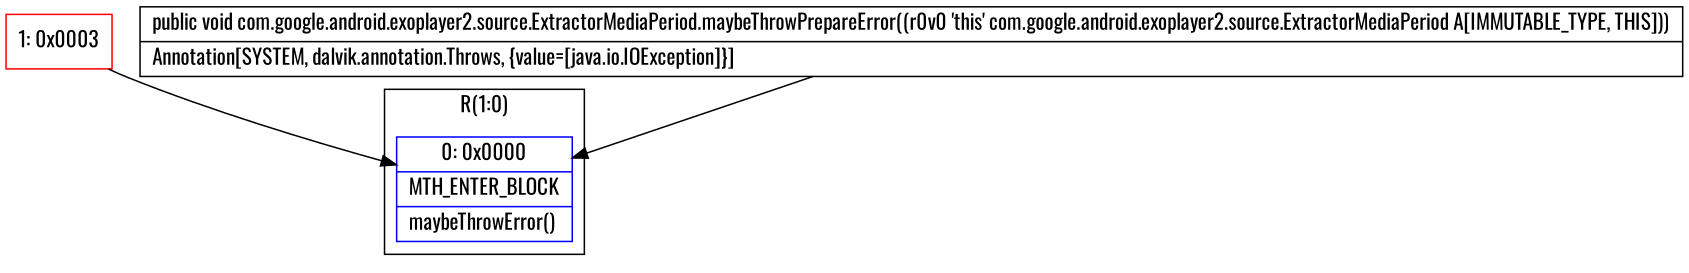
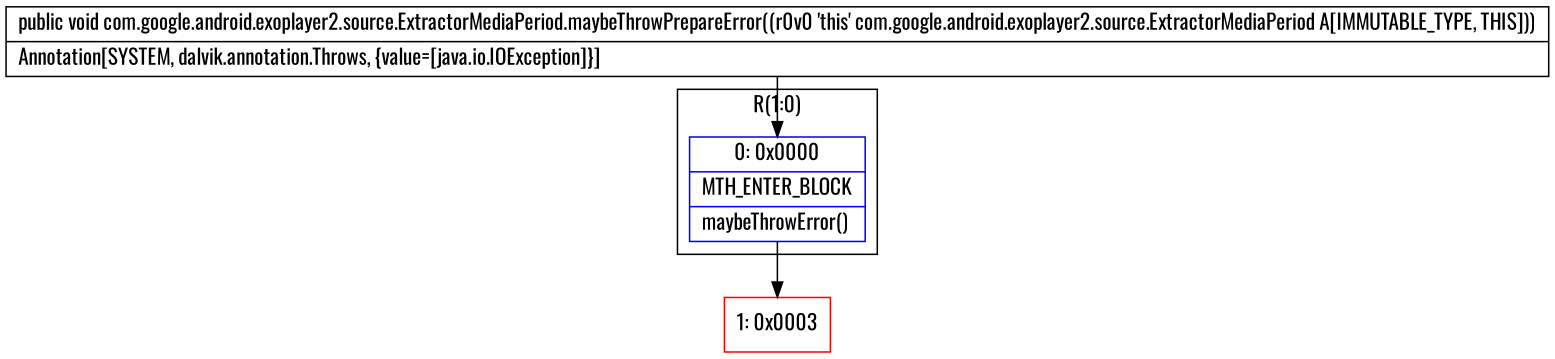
(244, 119) -> (777, 264)
